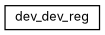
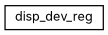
(52, 18) -> (54, 18)
